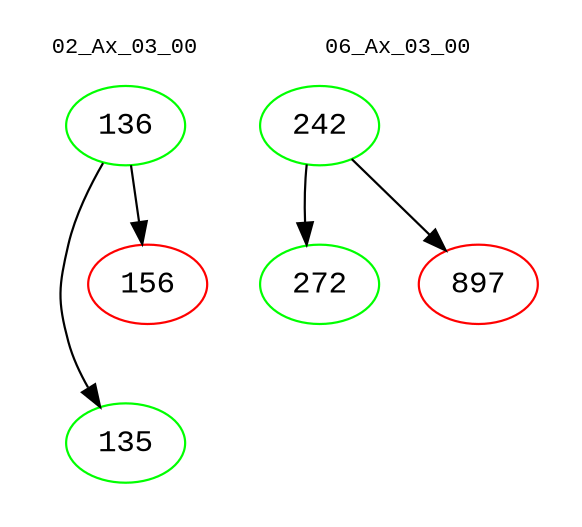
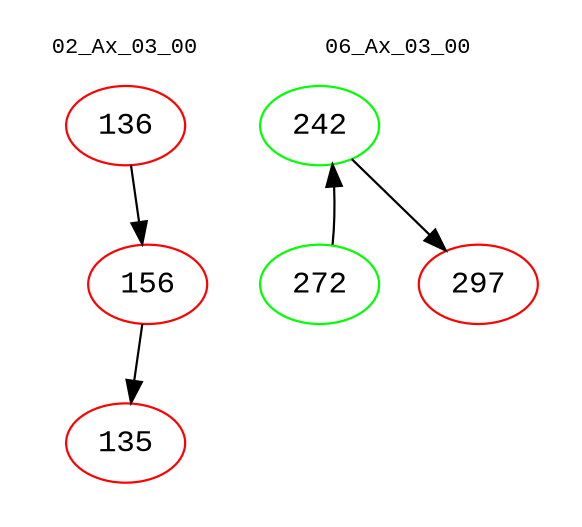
(126, 126) -> (126, 126)
(305, 194) -> (334, 216)
(62, 274) -> (138, 352)
(478, 284) -> (478, 284)
(126, 443) -> (126, 443)
